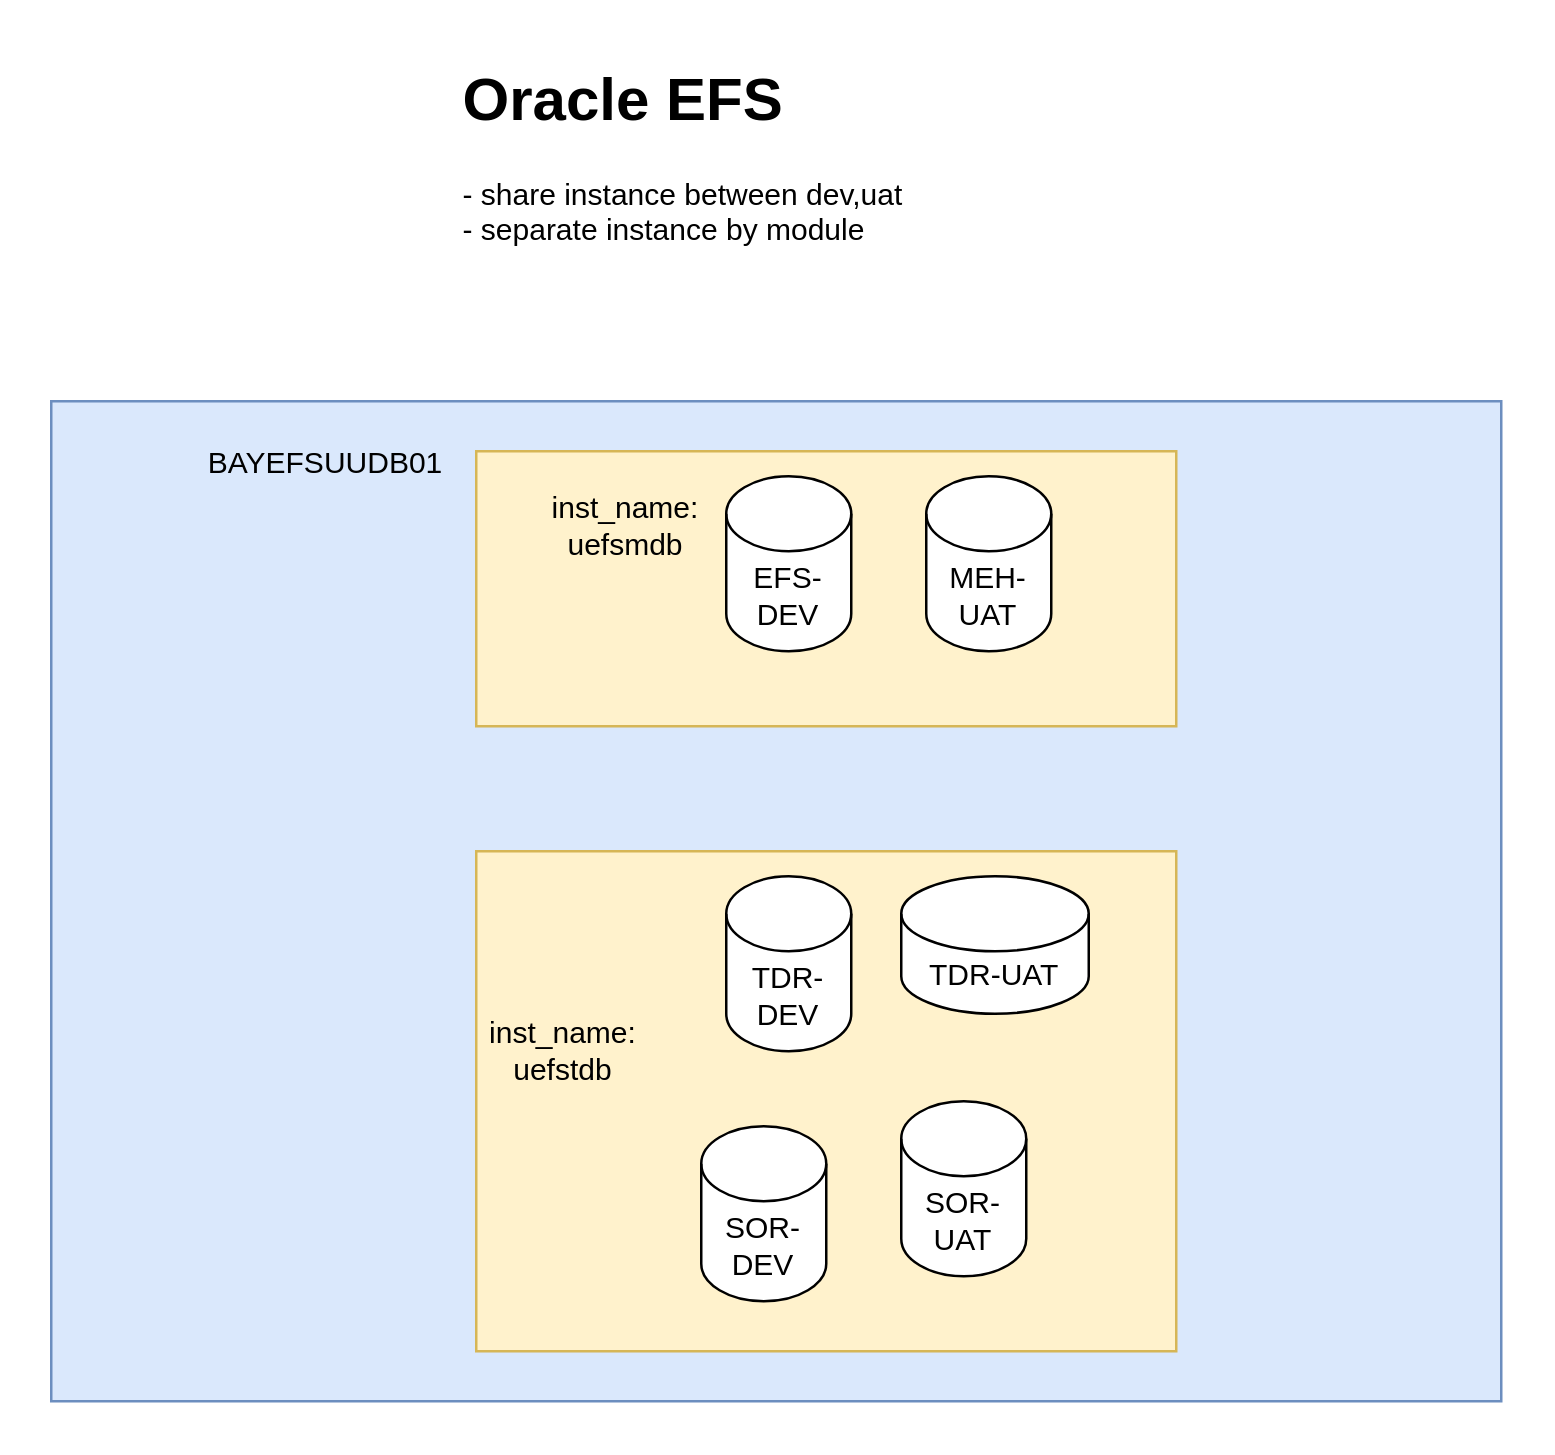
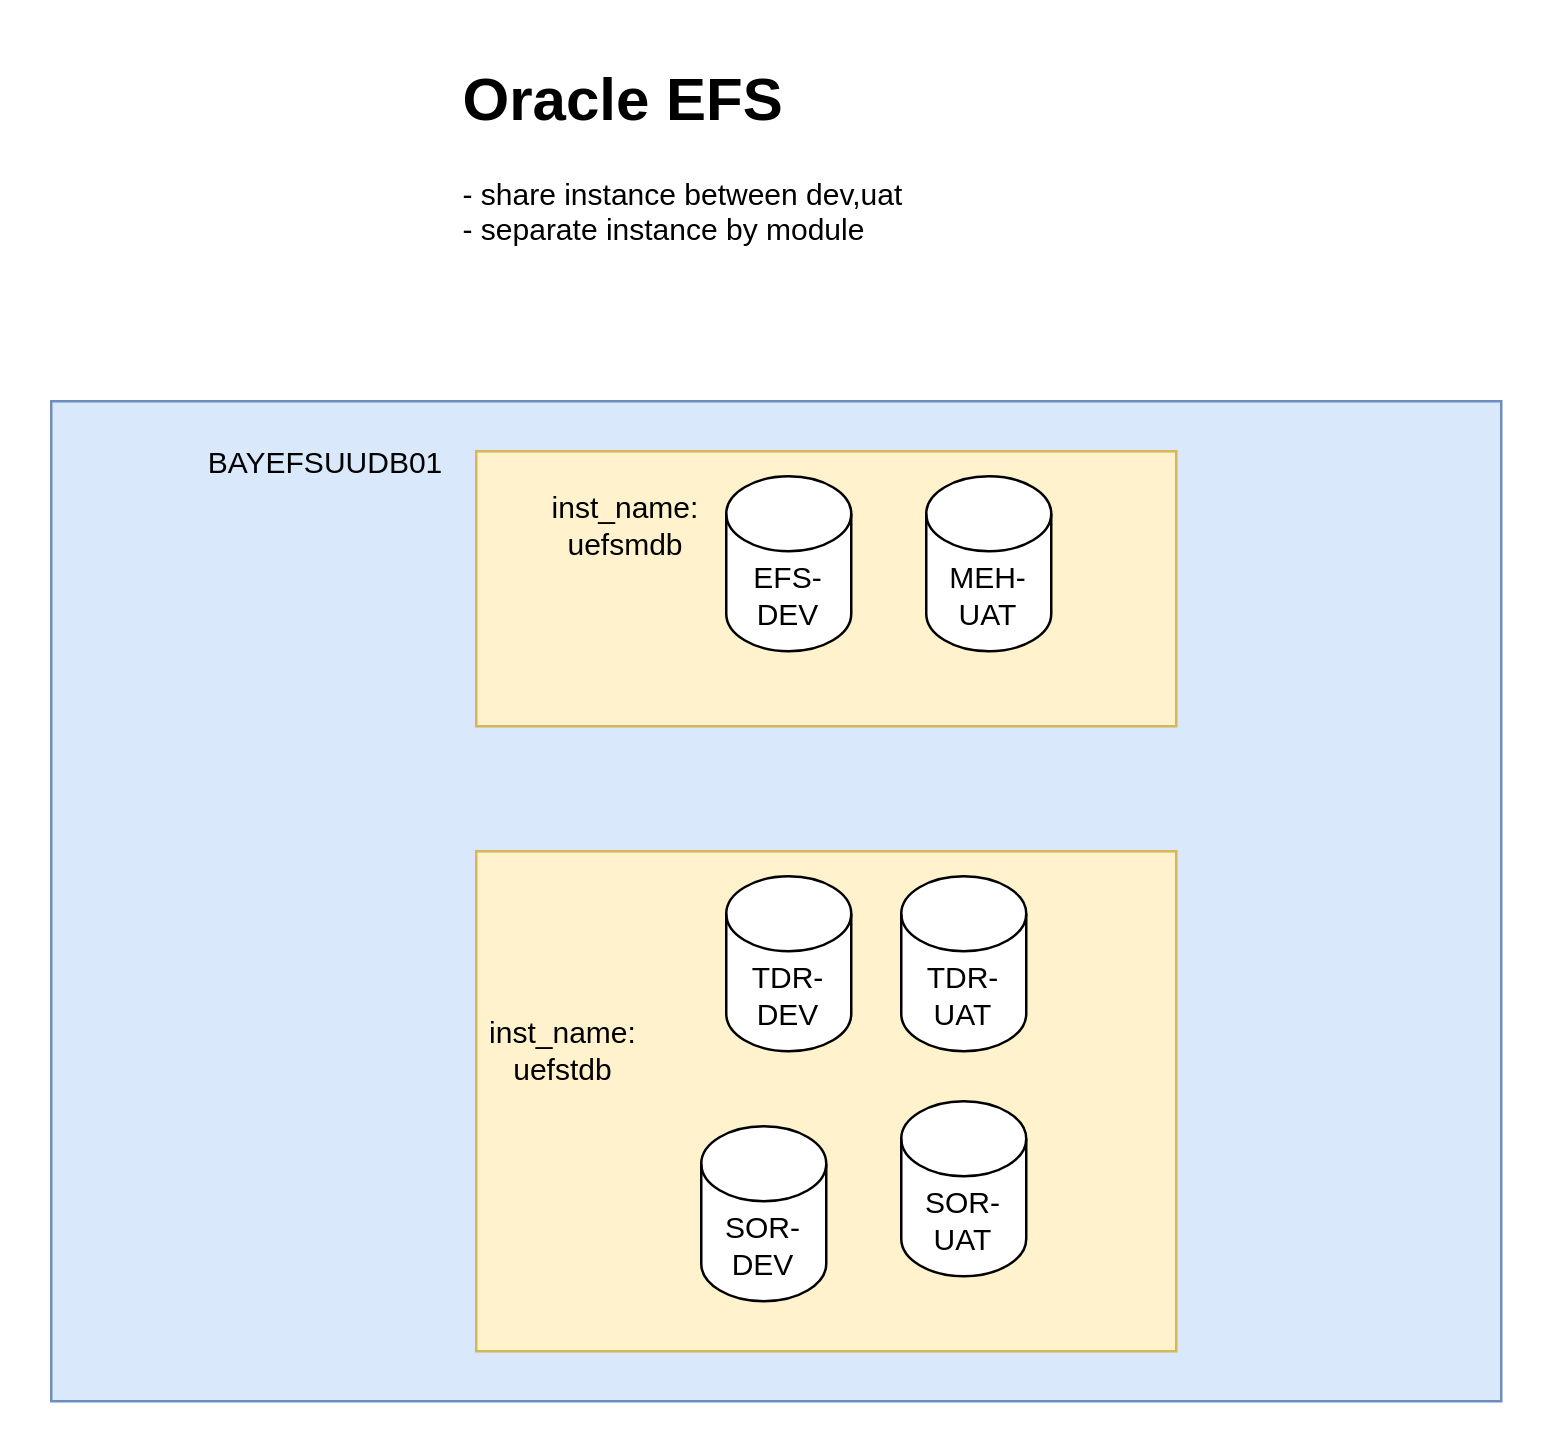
(995, 945) -> (964, 964)
